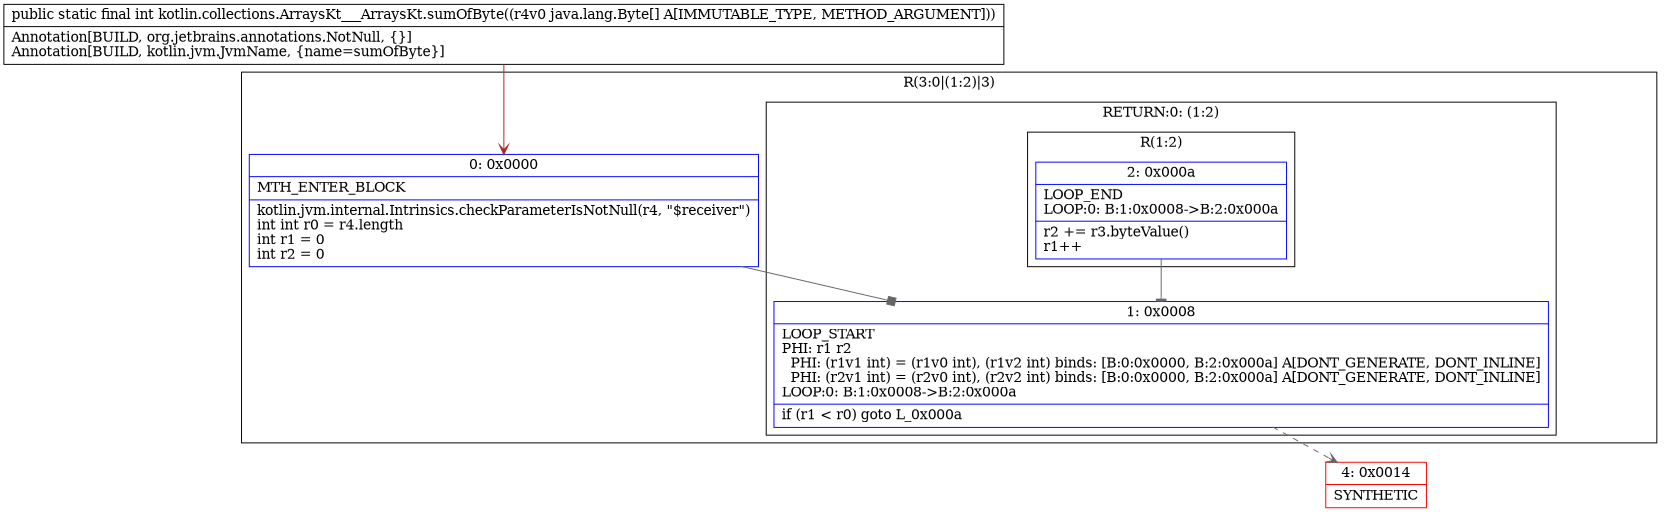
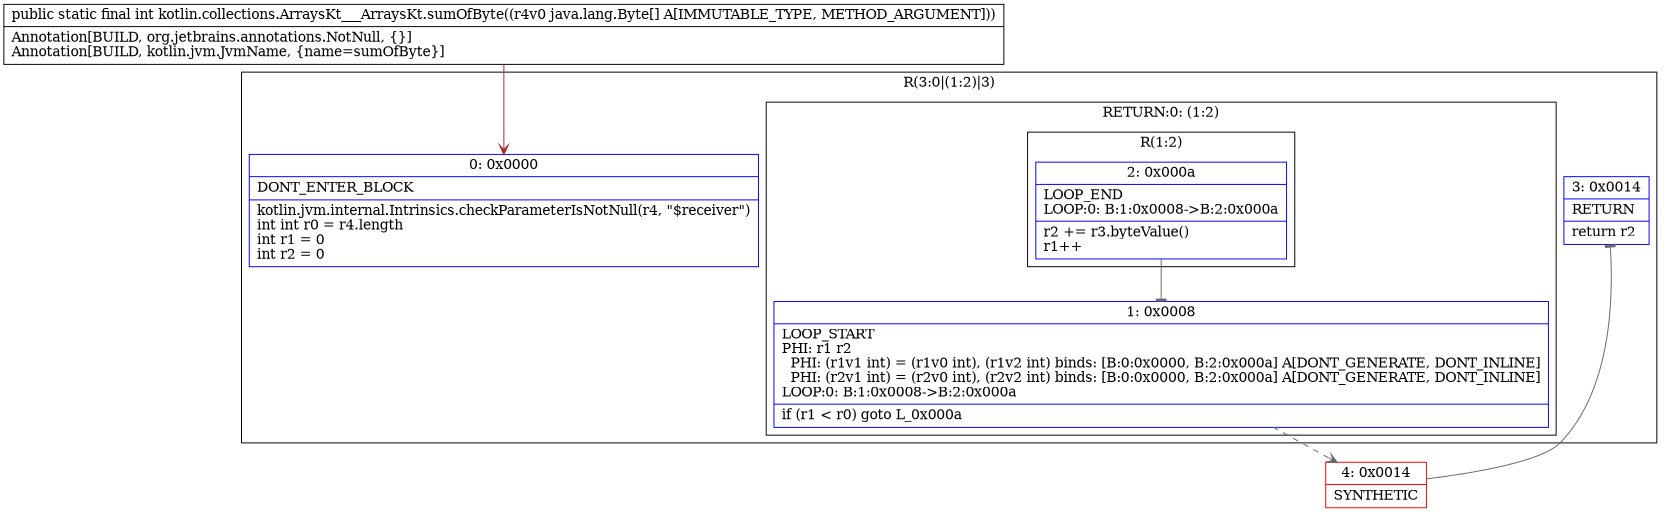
(332, 188) -> (335, 188)
none -> (1606, 211)
(813, 283) -> none
